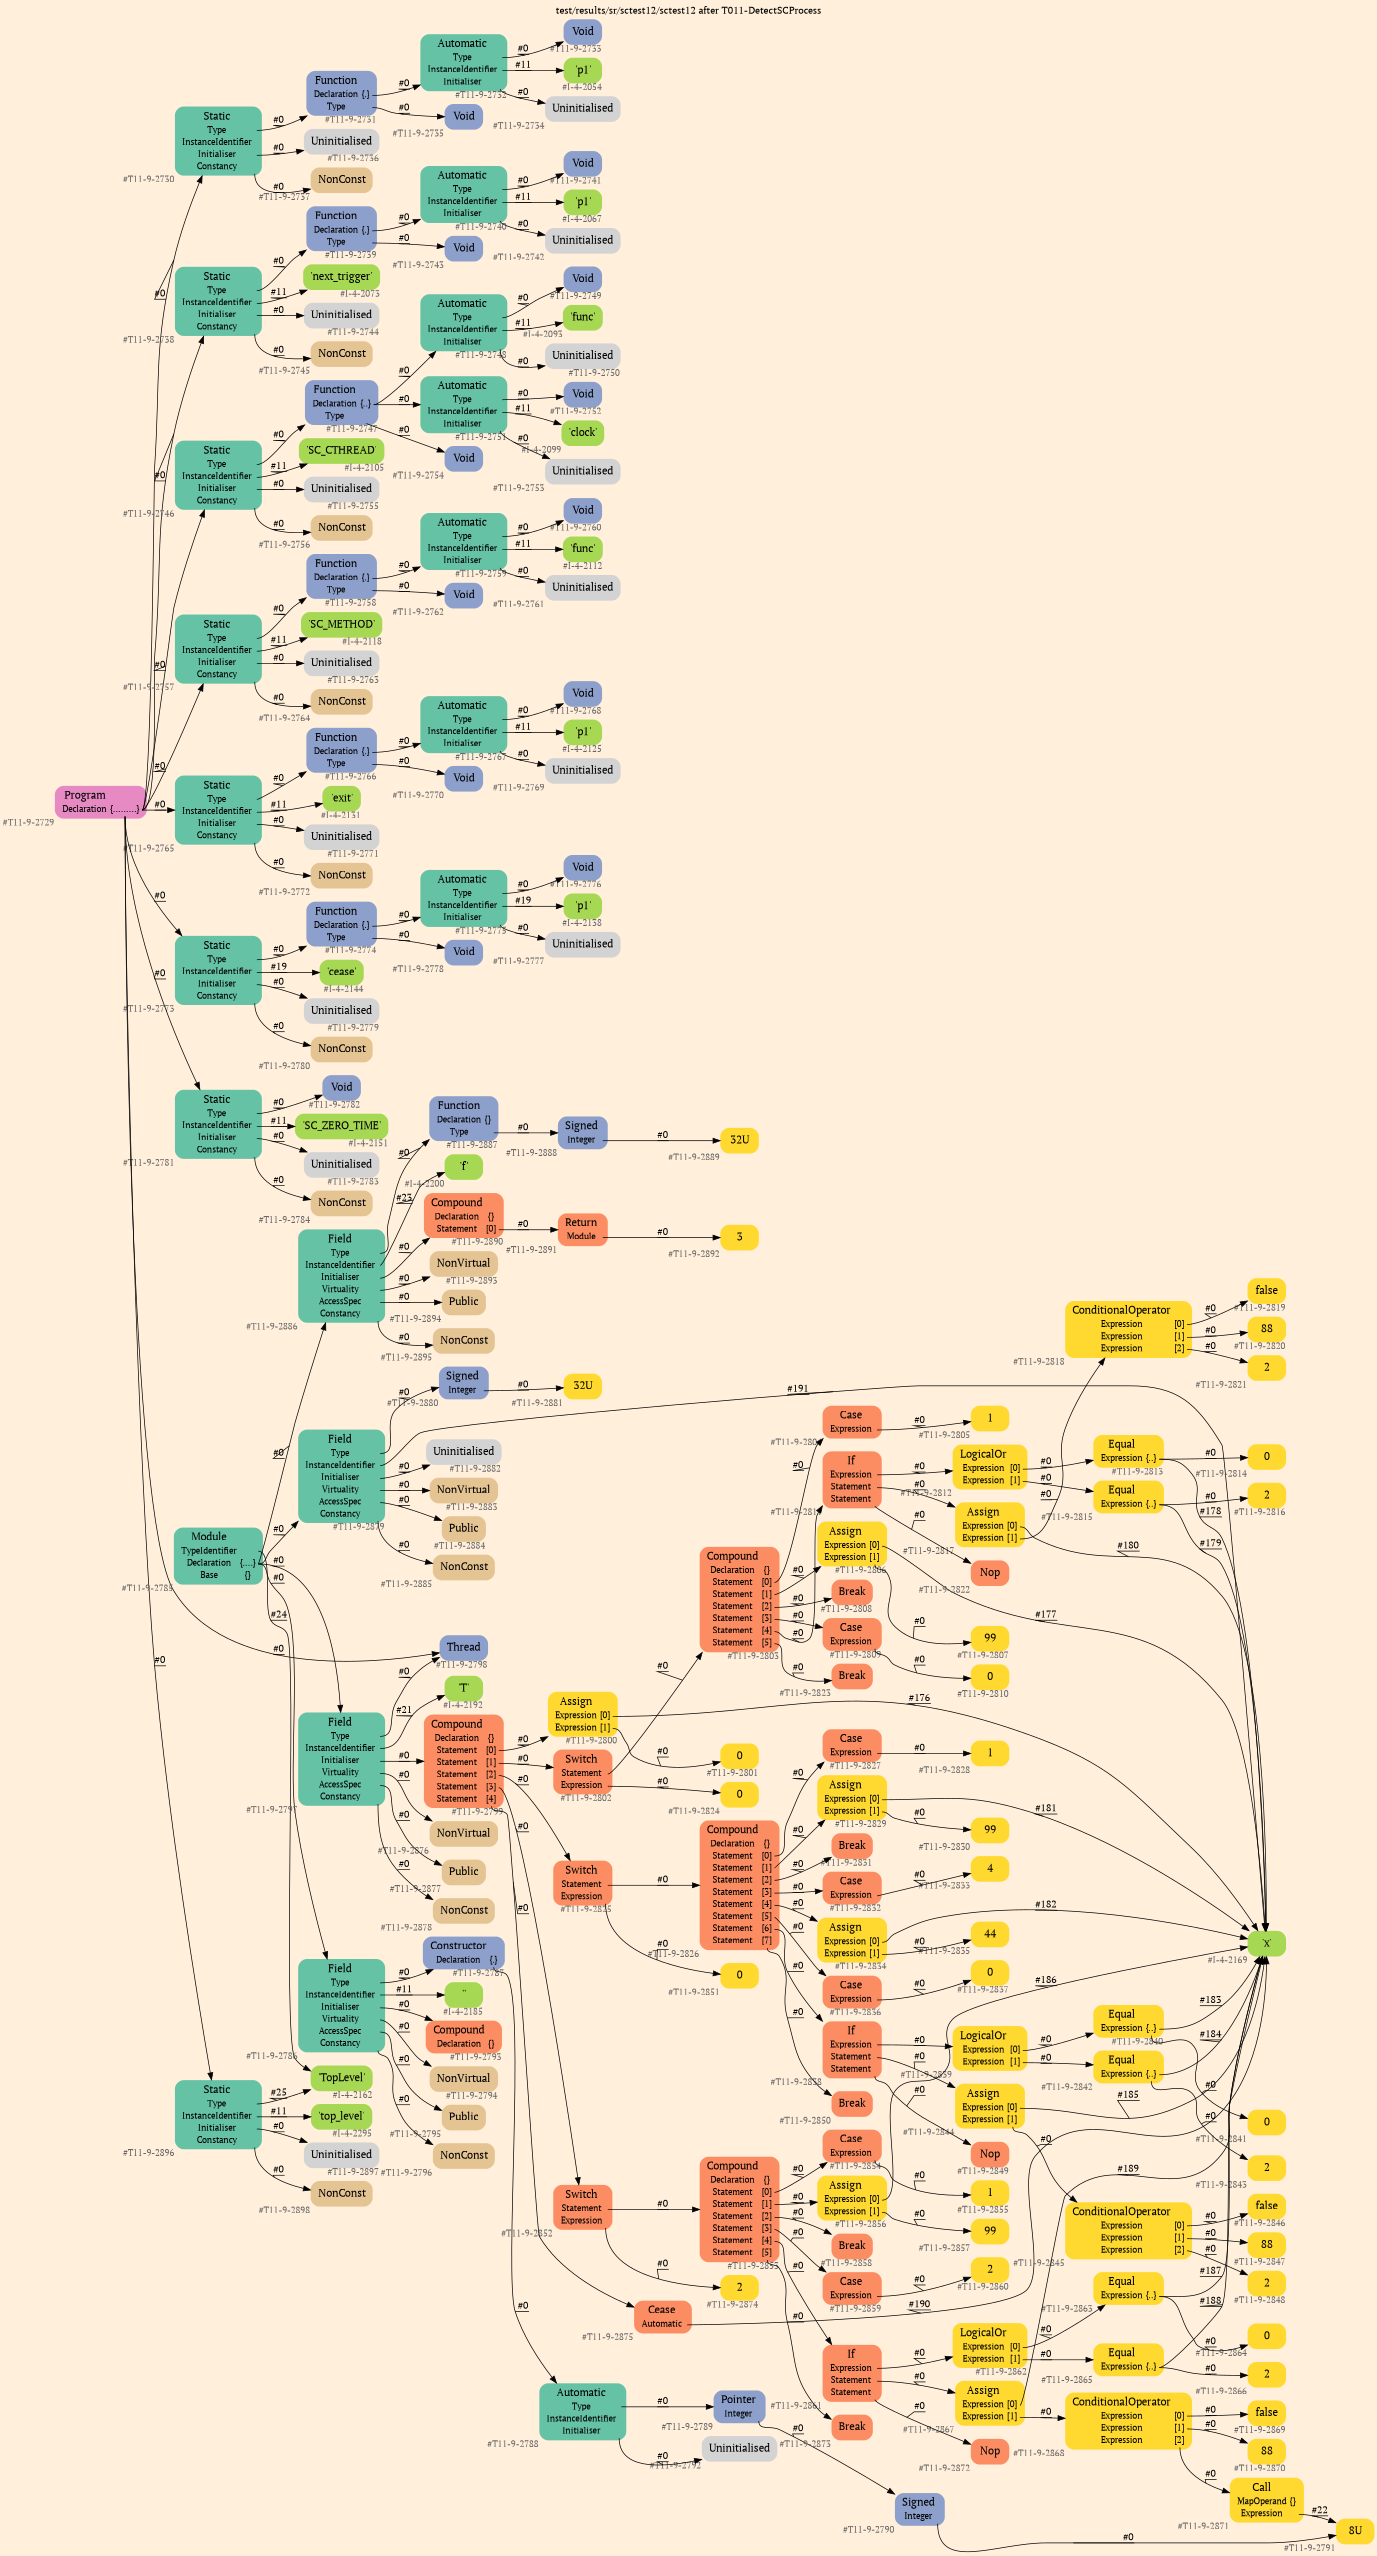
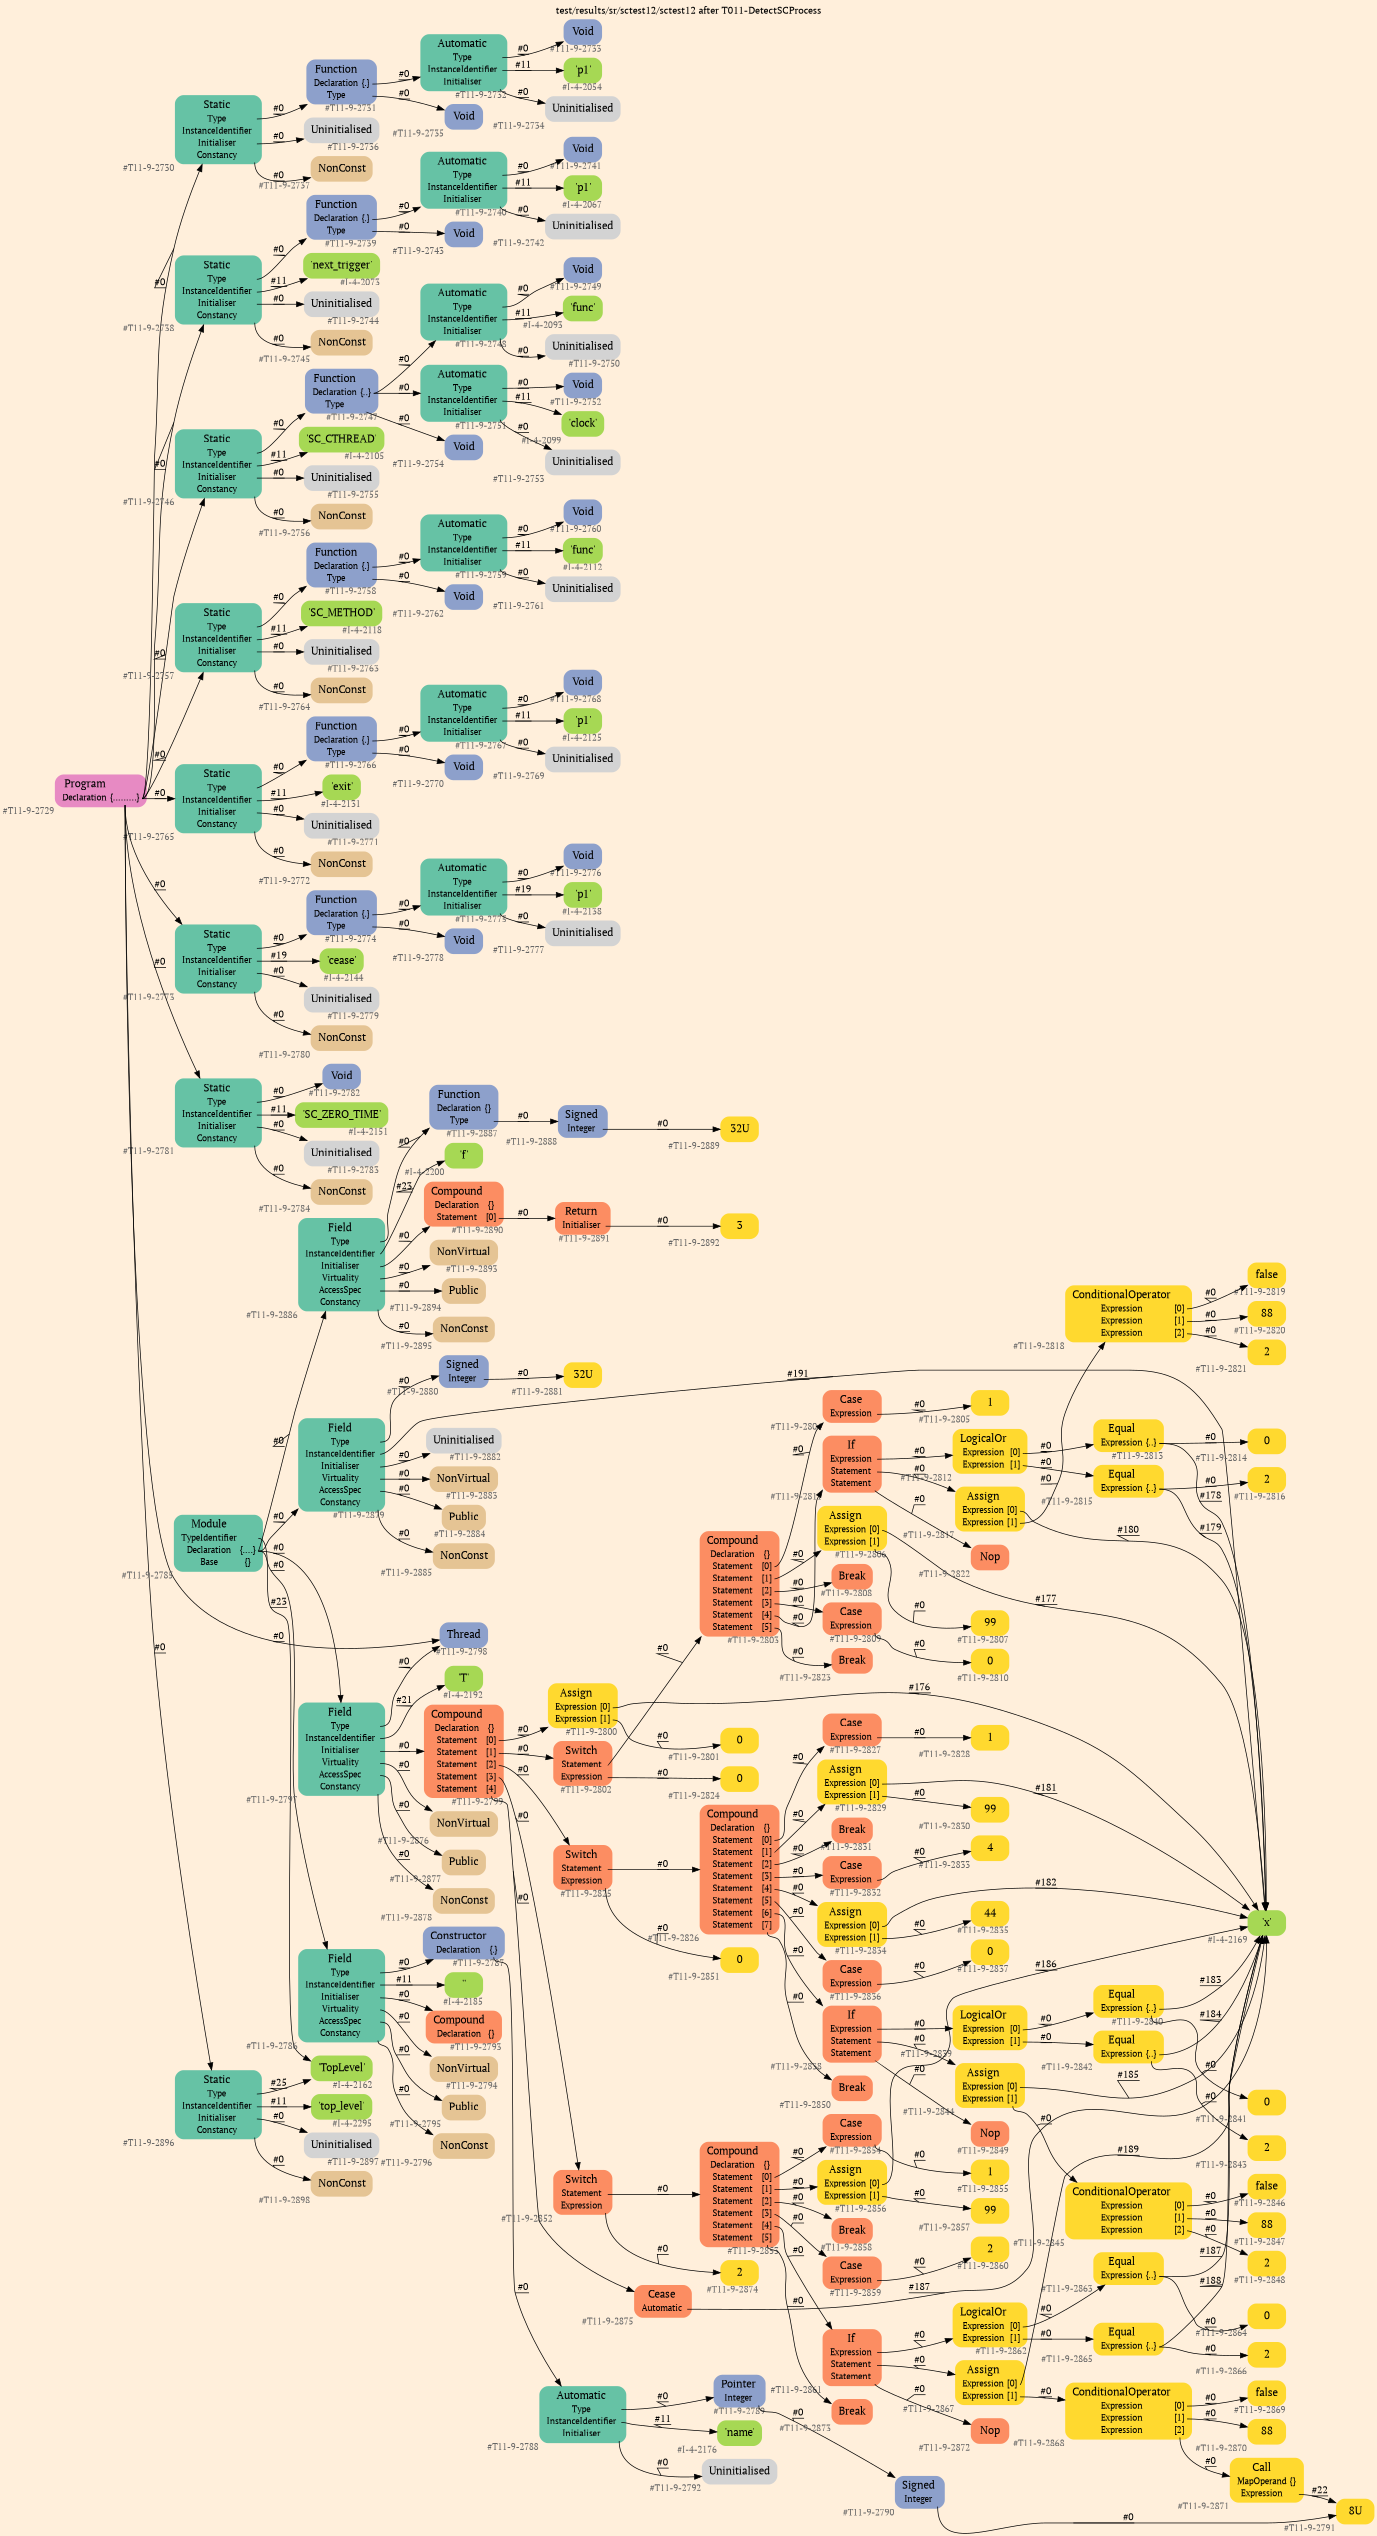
(581, 1237) -> (581, 1225)
(279, 1615) -> (279, 1602)
(920, 2305) -> (920, 2287)
none -> (740, 2433)
